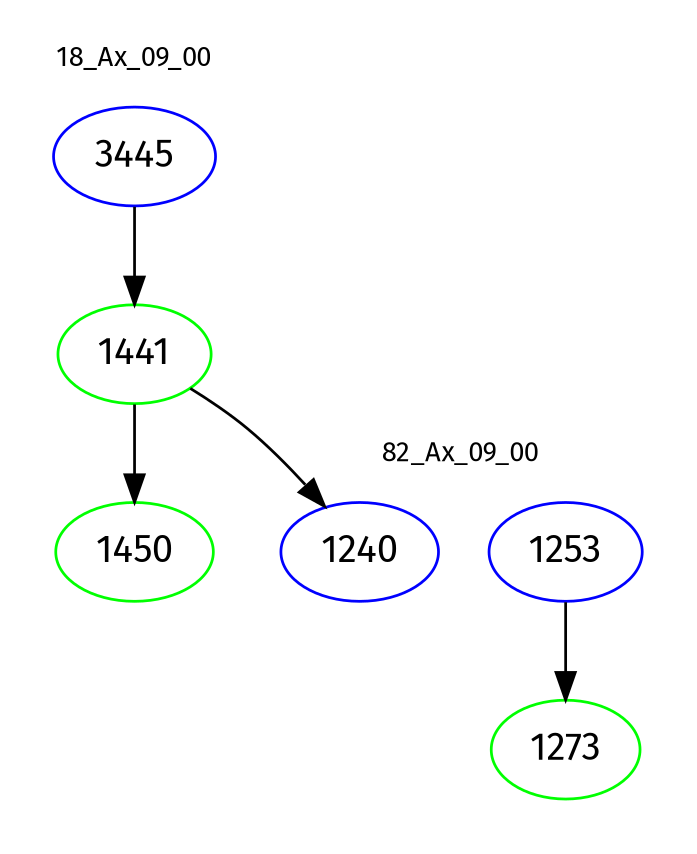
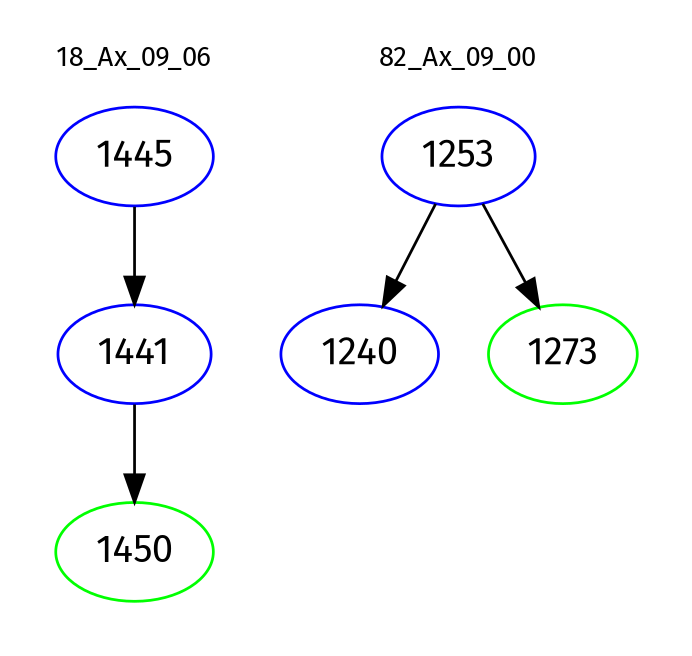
(135, 59) -> (135, 59)
(135, 157) -> (135, 157)
(135, 354) -> (135, 354)
(276, 455) -> (416, 242)
